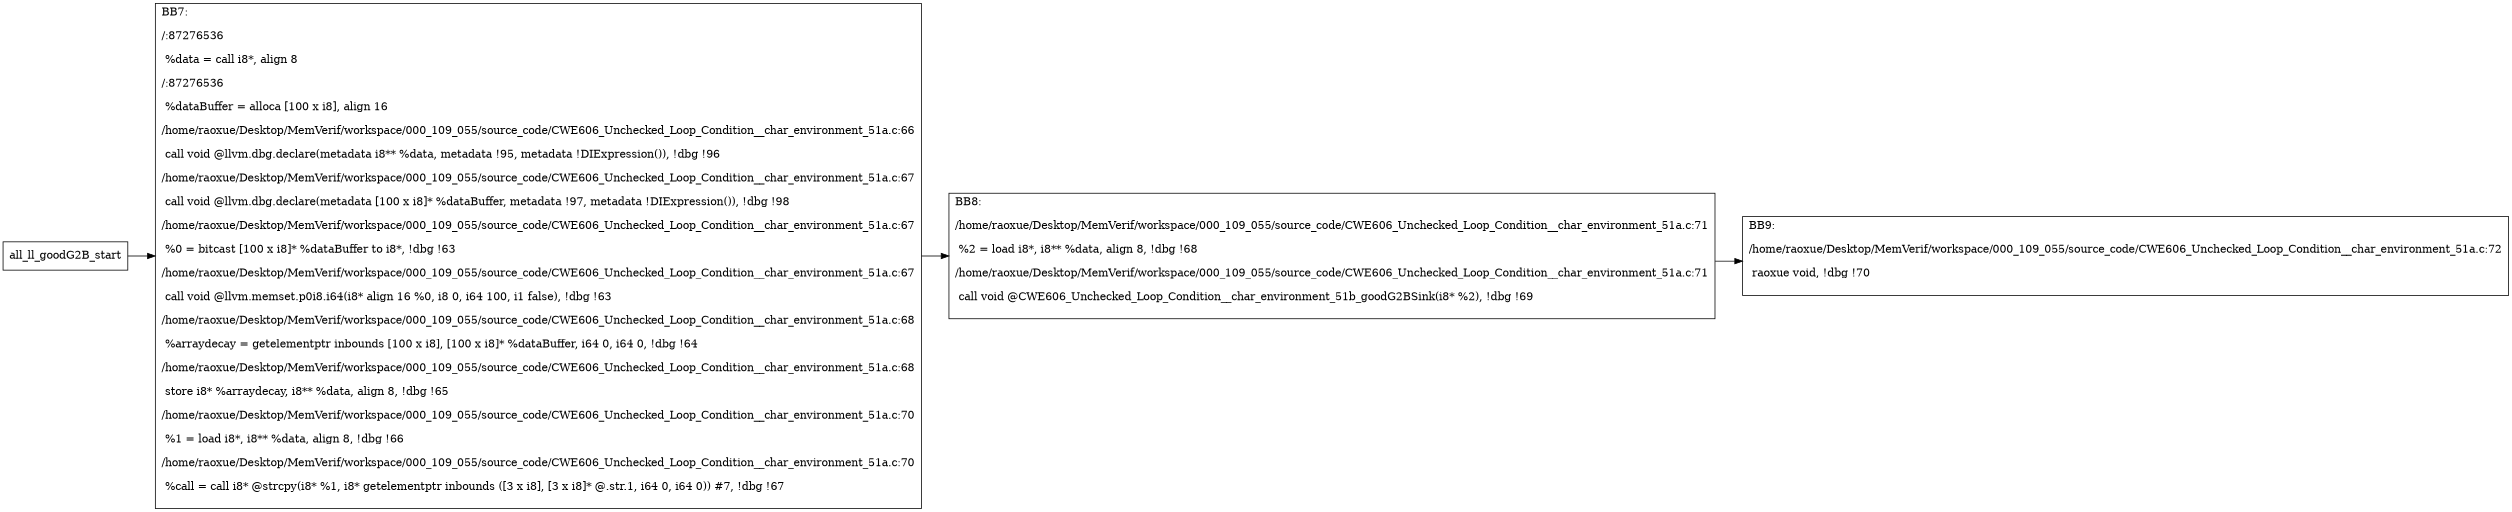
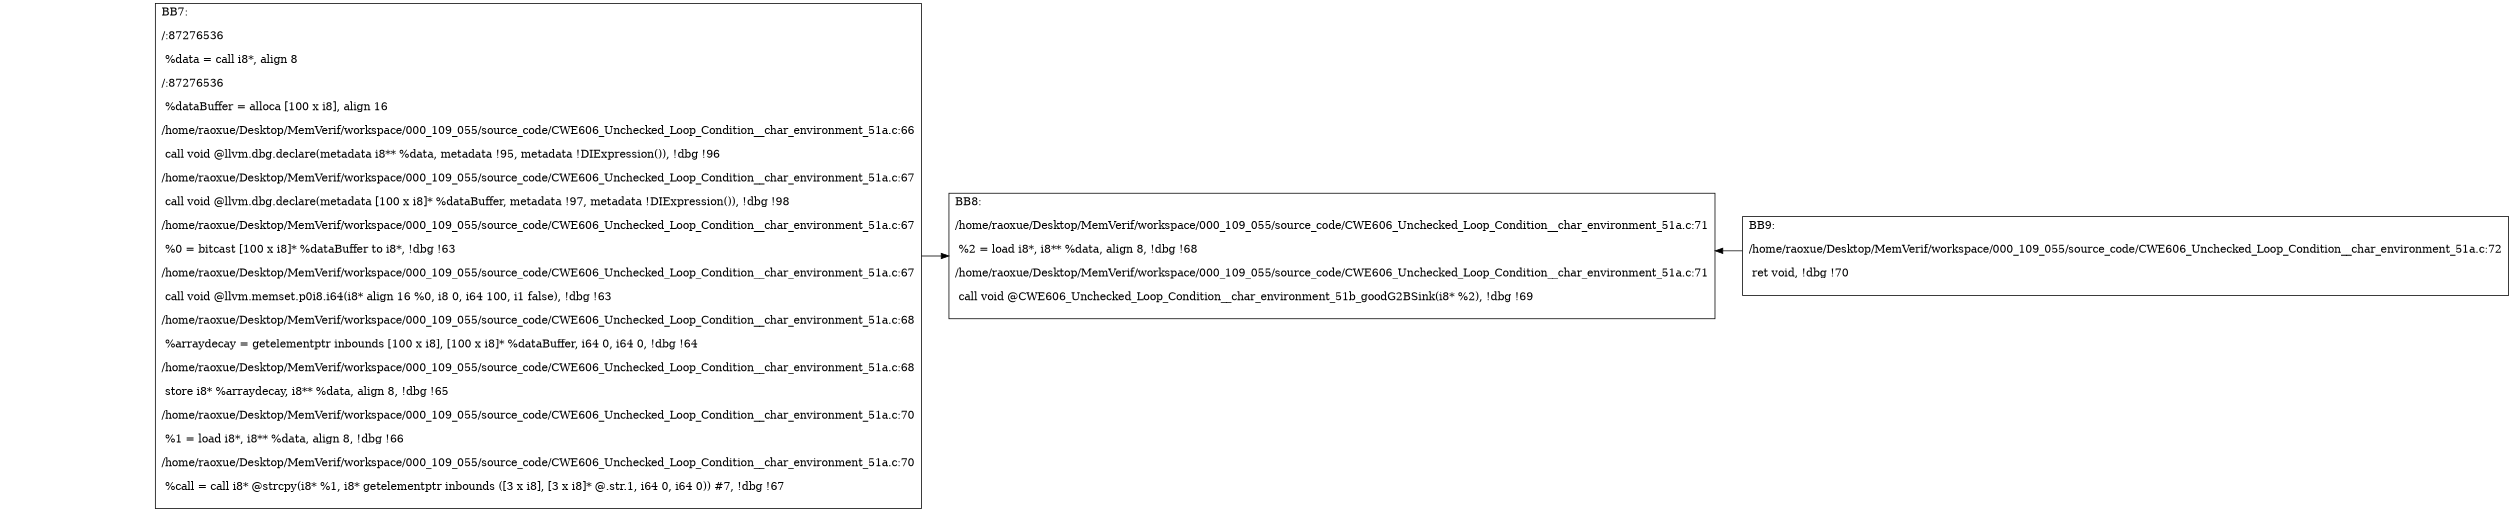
(65, 256) -> none
(1725, 261) -> (1733, 251)
(1809, 273) -> (1799, 273)
